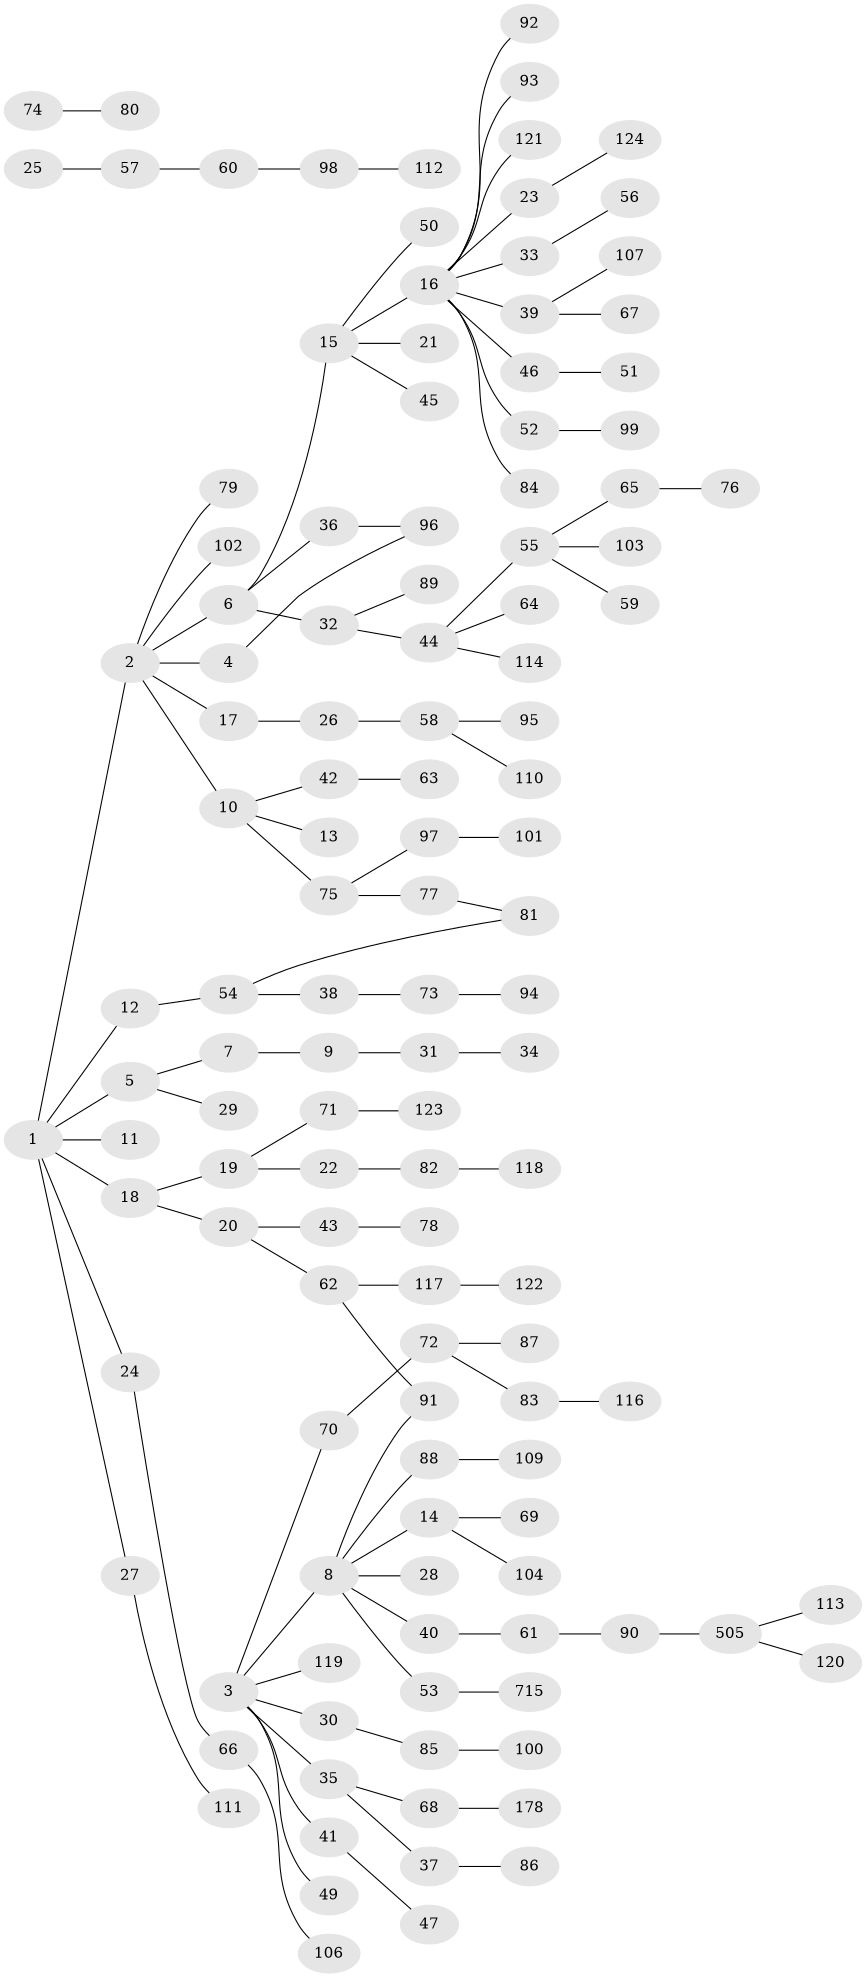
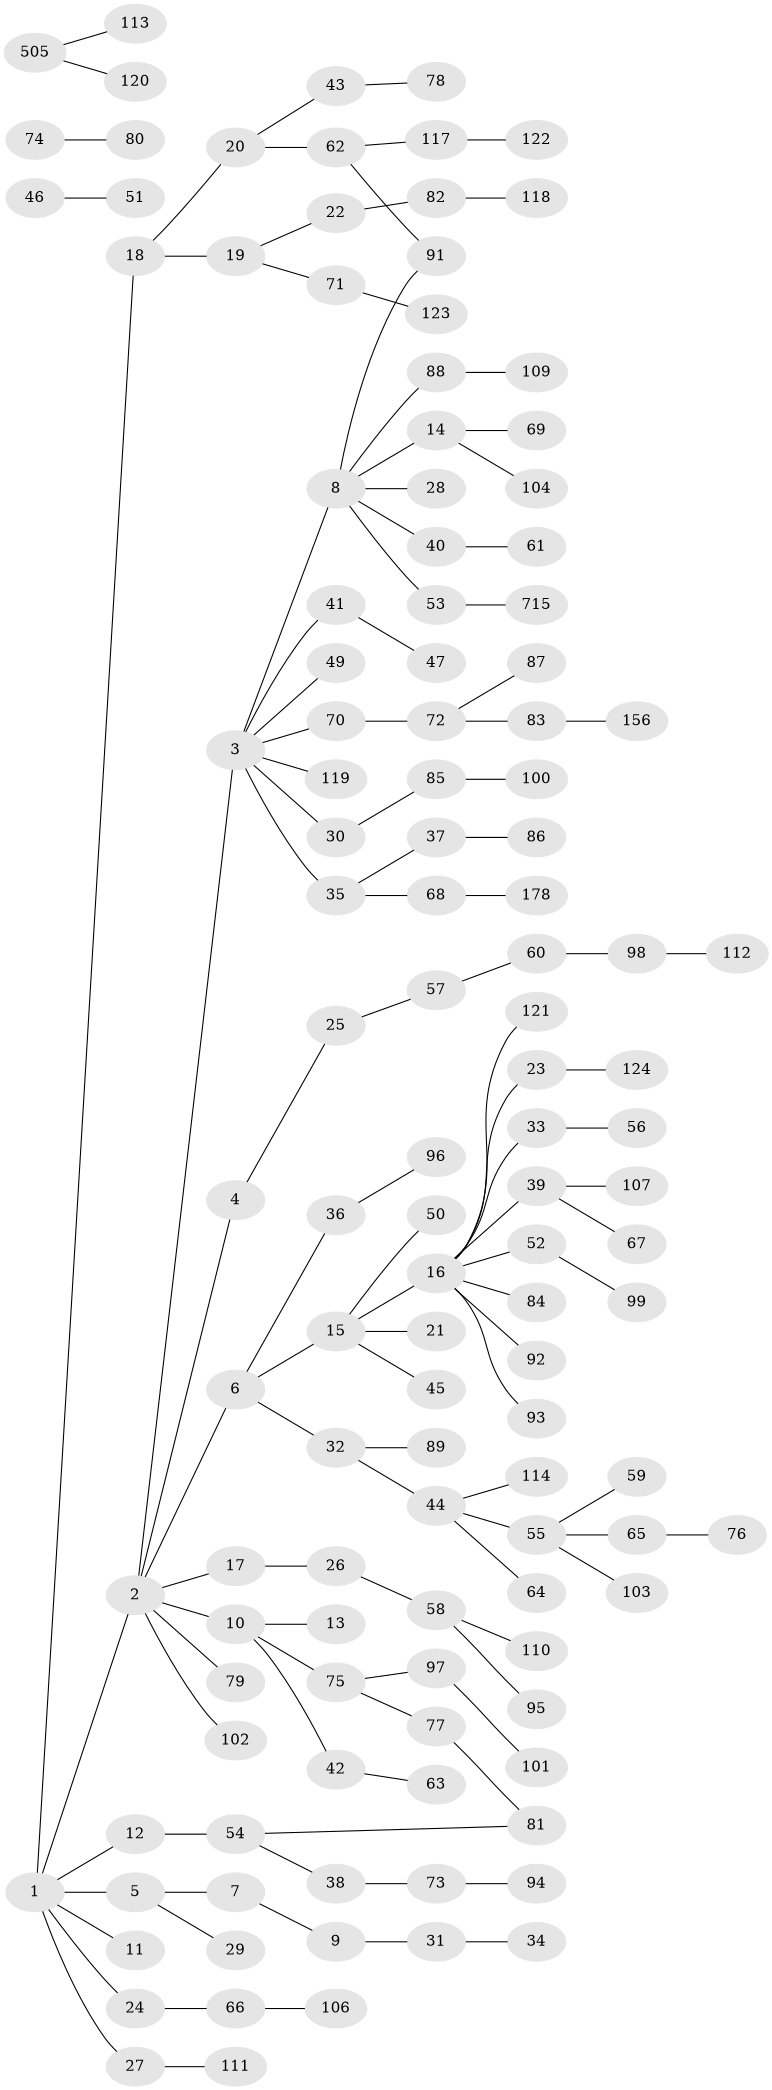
(480, 329) -> none
(319, 582) -> (286, 1113)
none -> (186, 1173)
(630, 1401) -> (637, 721)
(630, 1634) -> none
